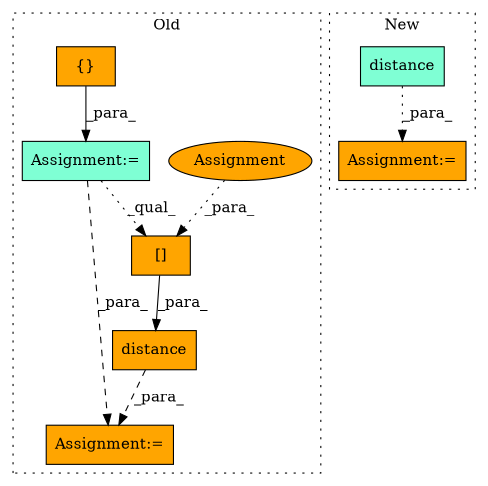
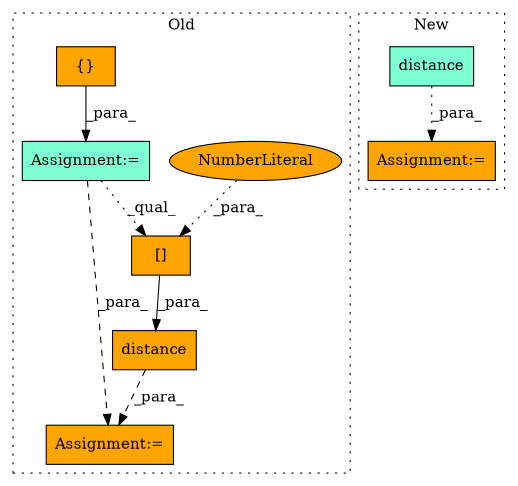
(240, 161) -> (256, 161)
